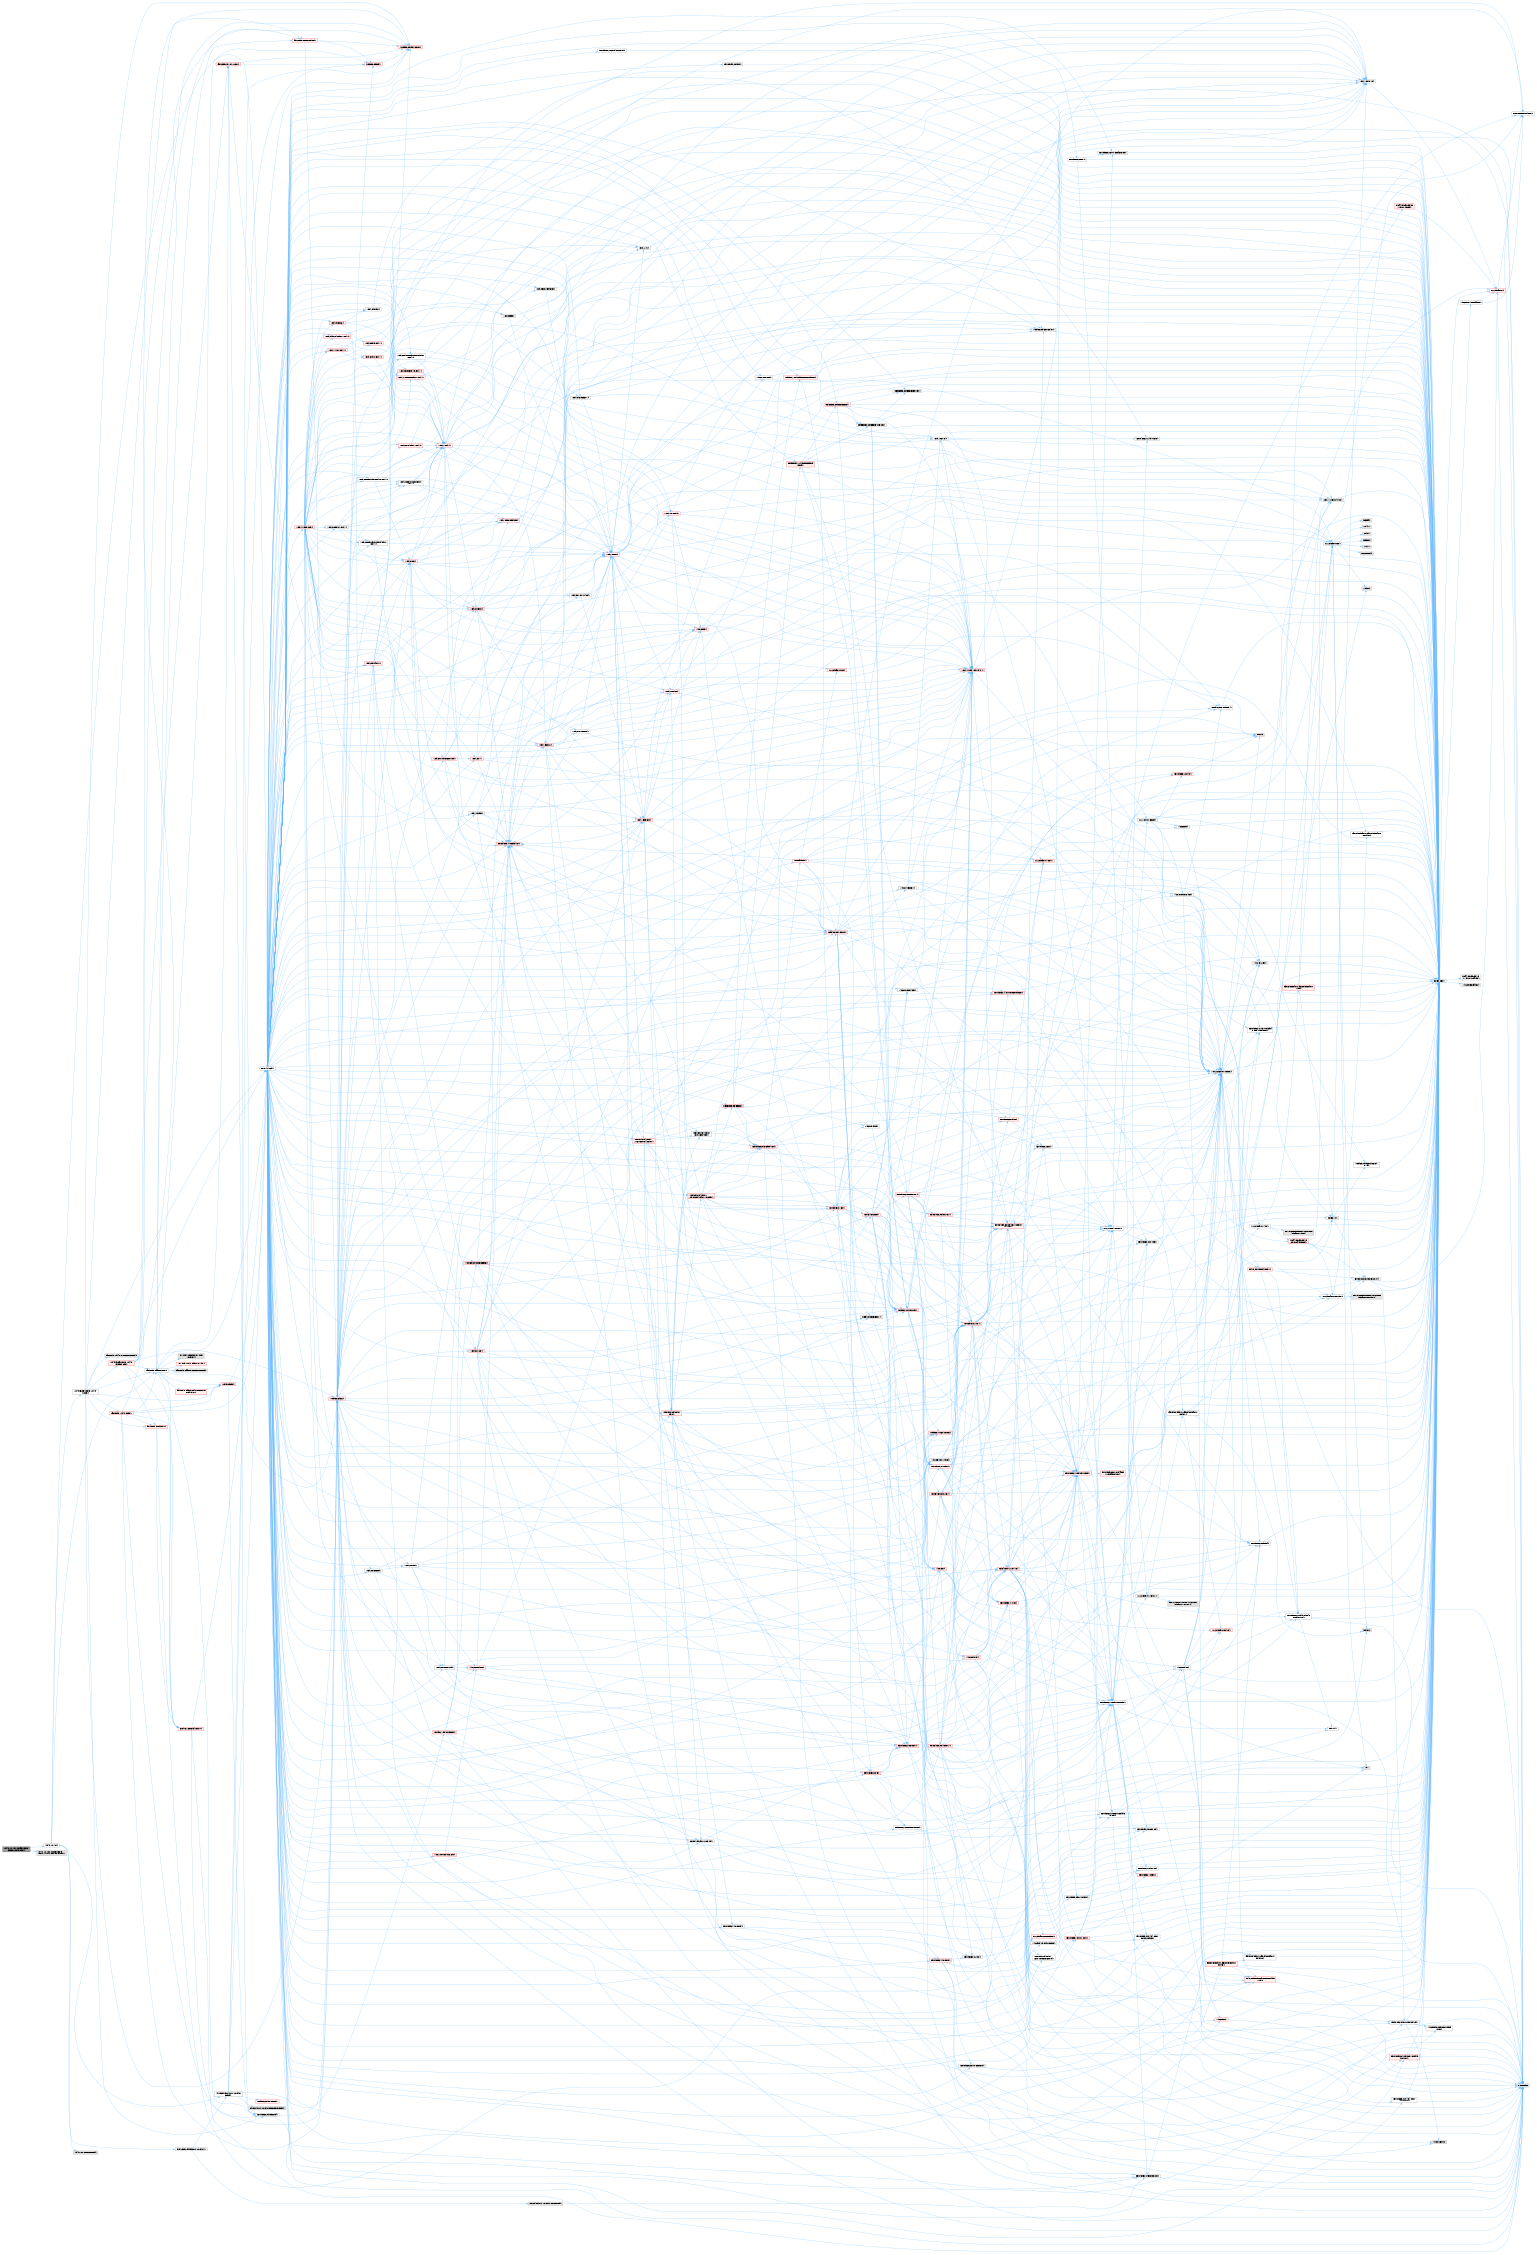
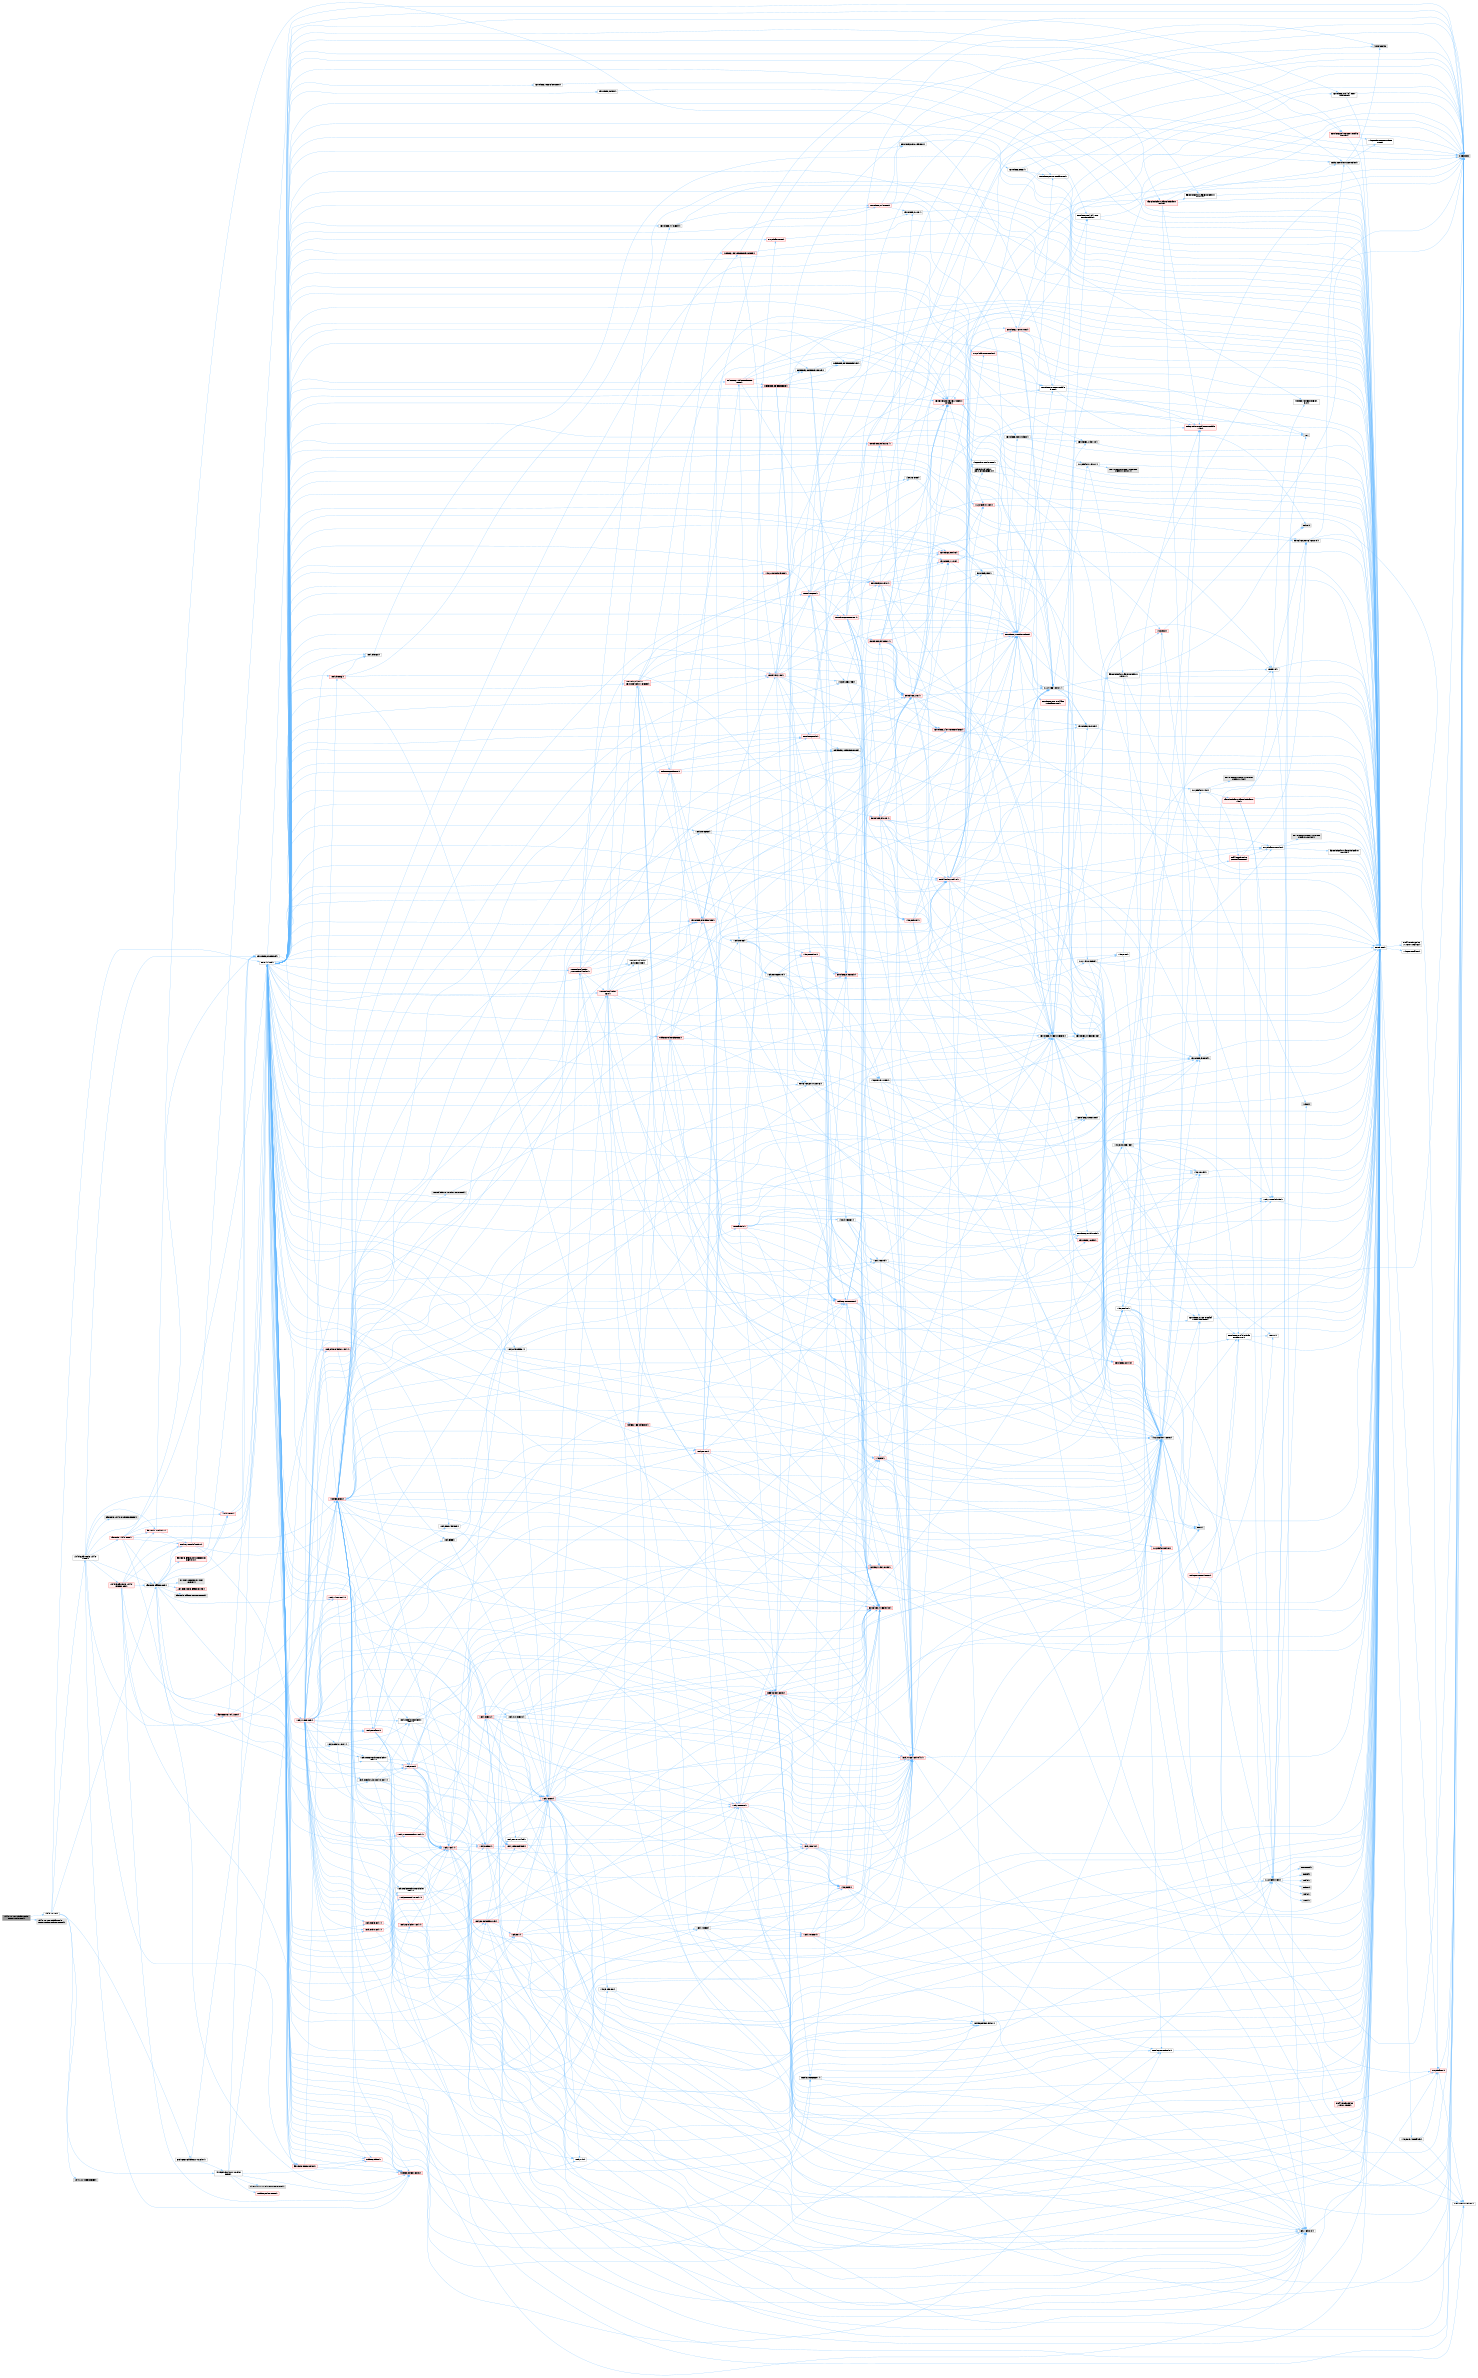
(1006, 511) -> (1334, 1835)
(520, 795) -> (678, 1640)
